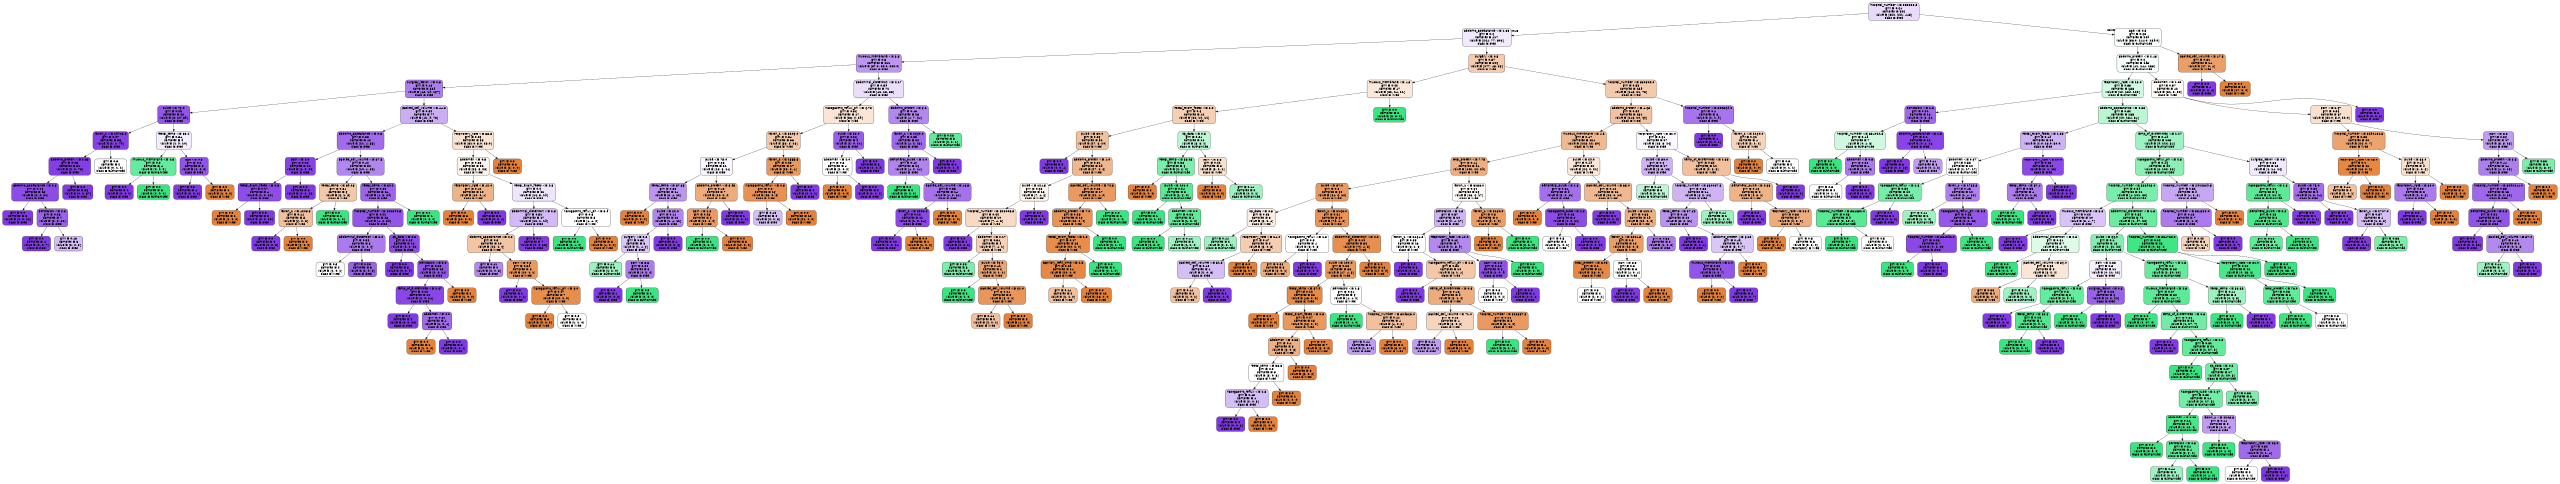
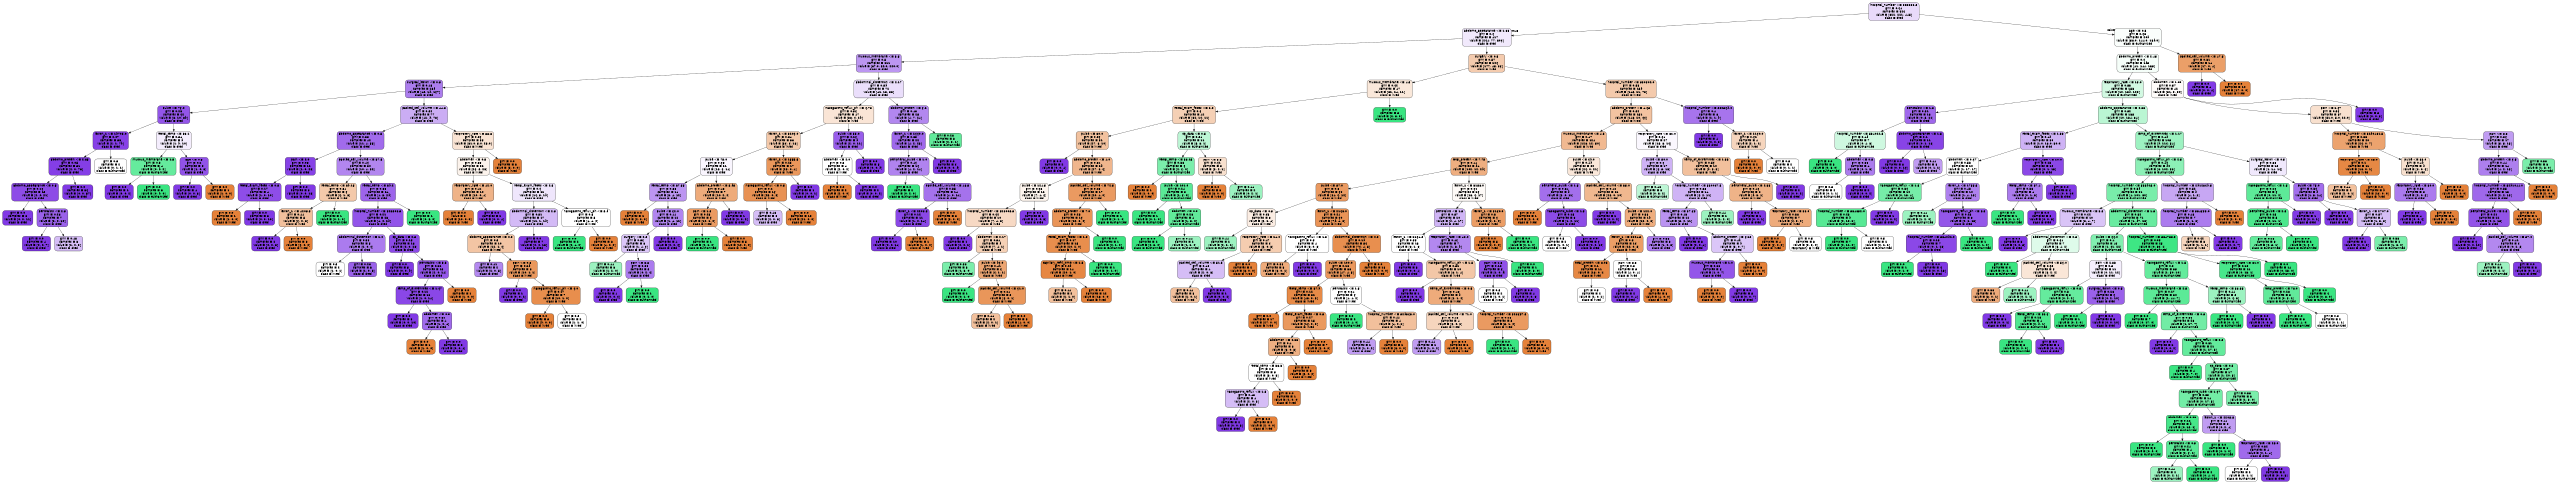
(458, 218) -> (458, 218)
